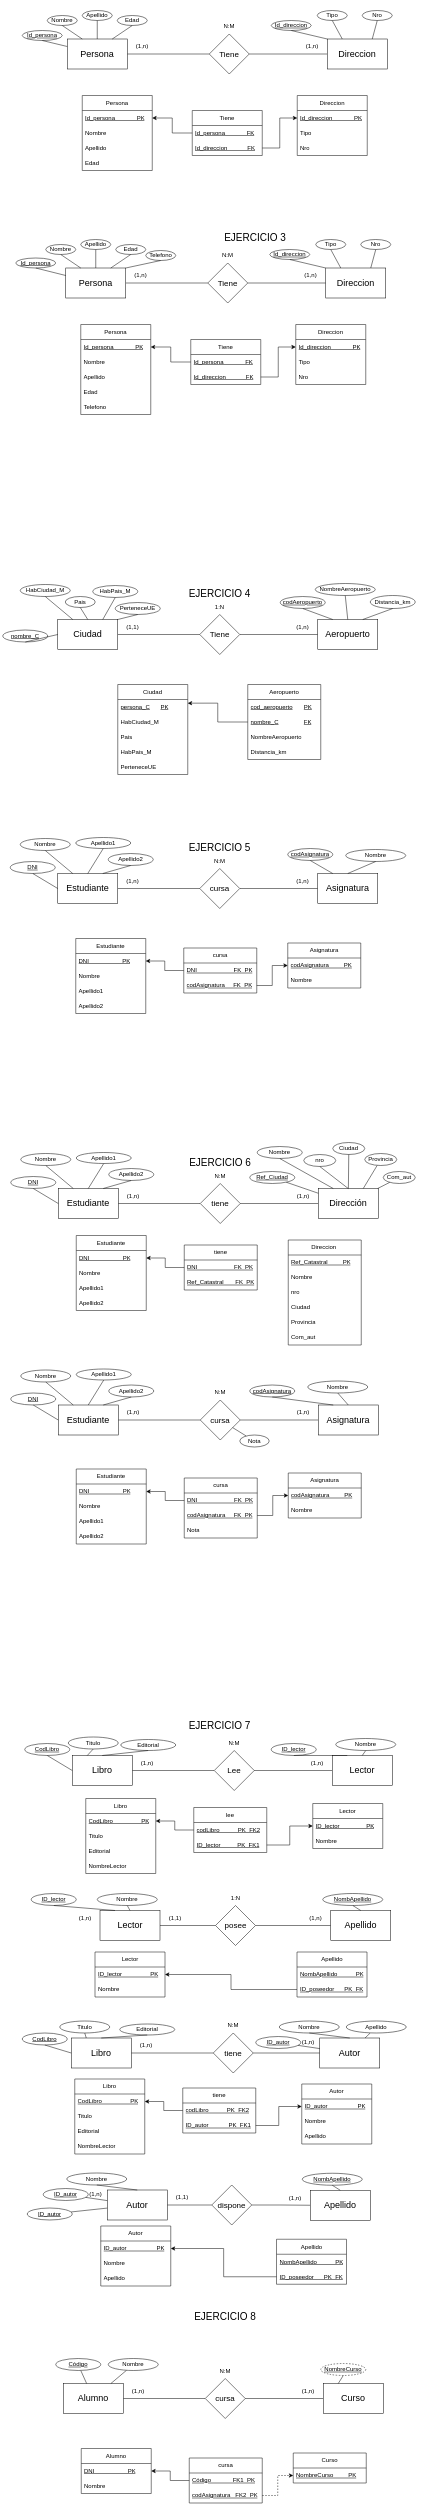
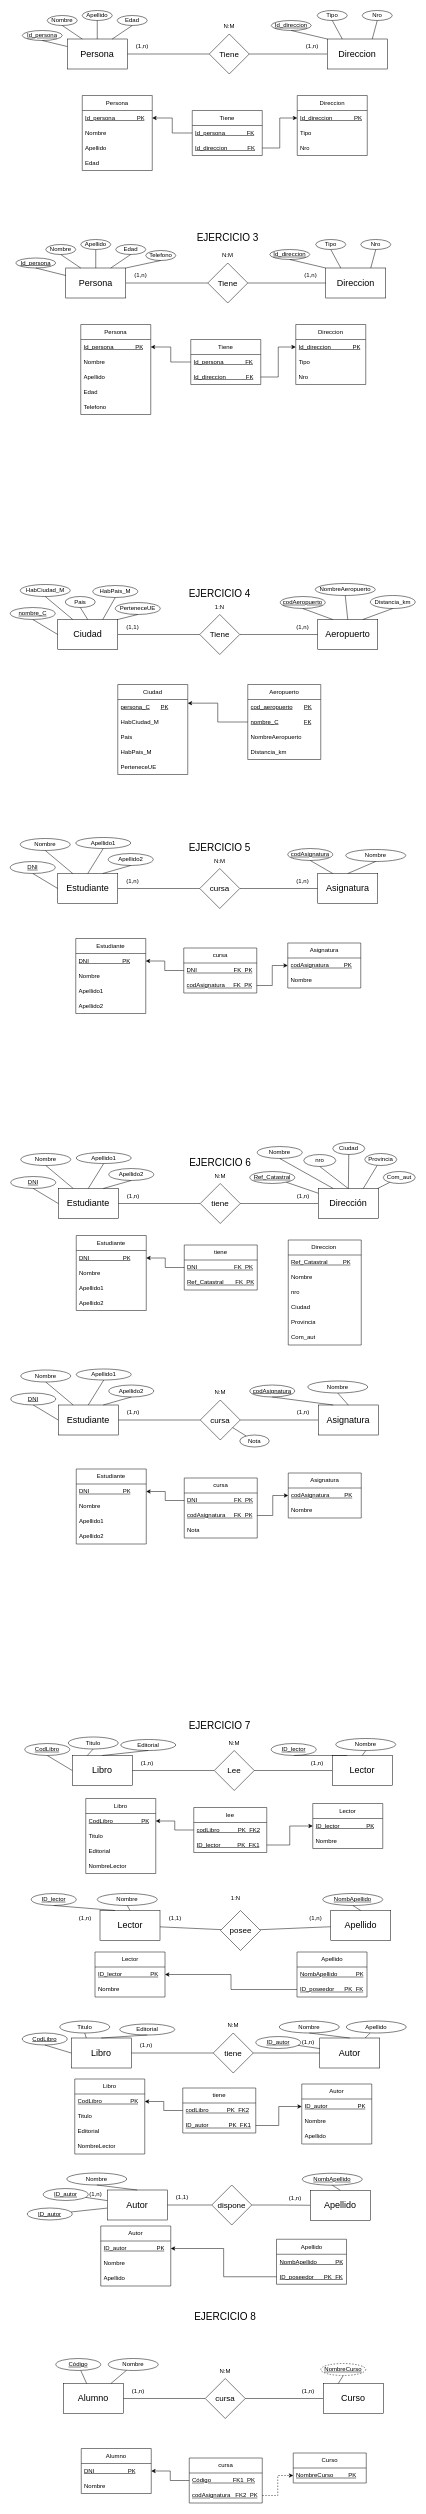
(255, 237) -> (228, 237)
(25, 636) -> (33, 613)
(272, 1177) -> (272, 1177)
(236, 1925) -> (241, 1930)
